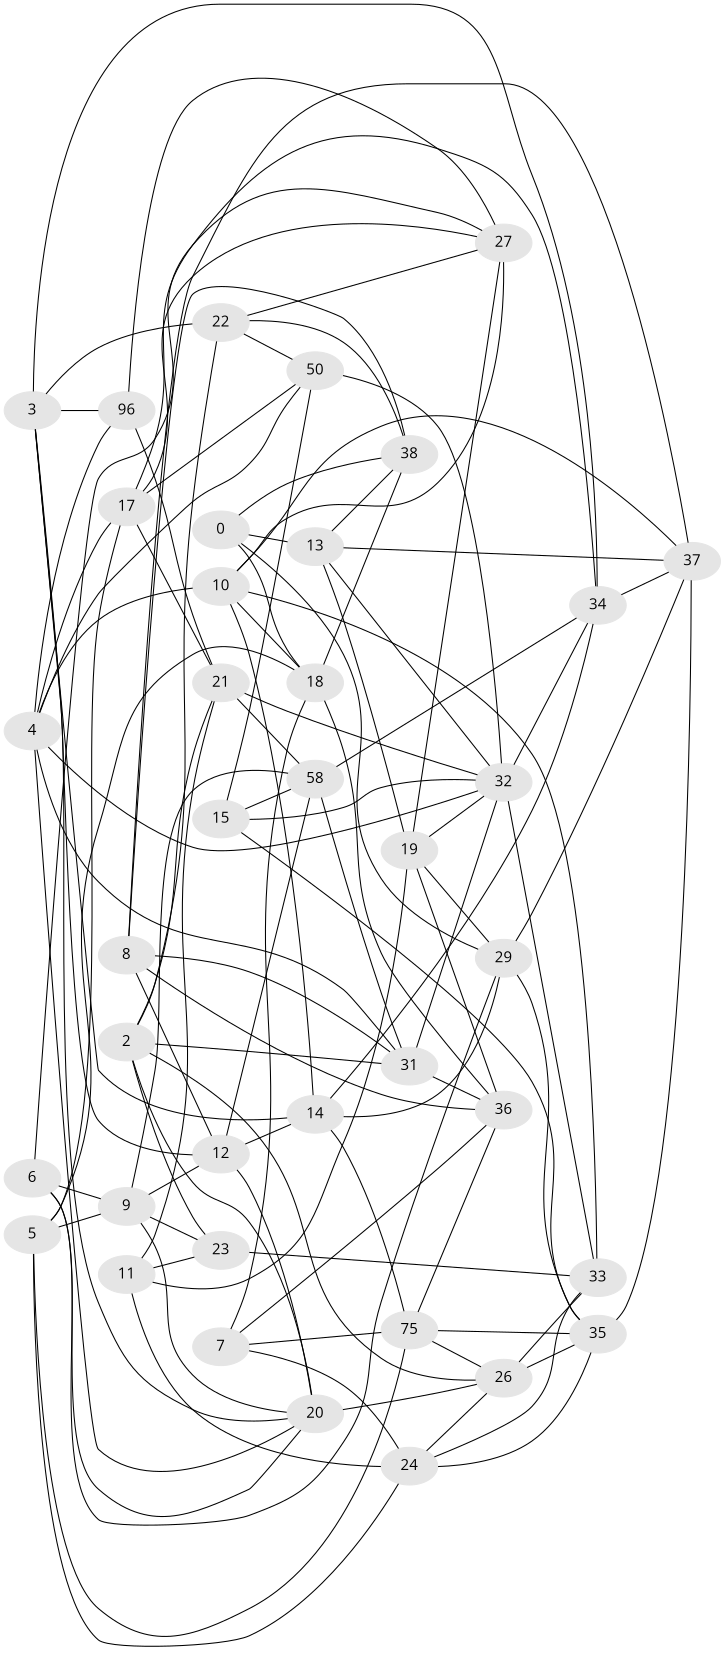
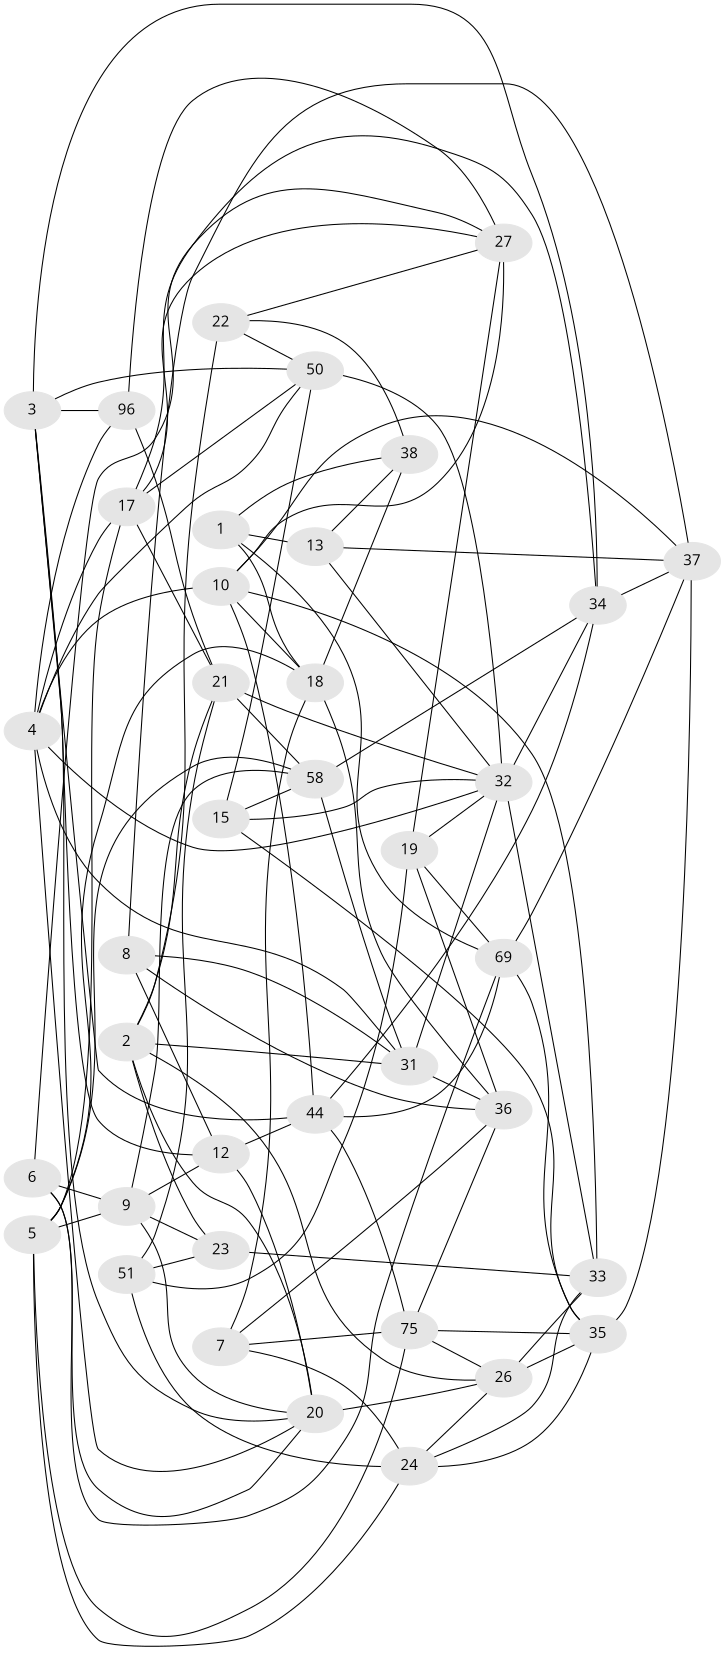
(202, 290) -> none
(111, 342) -> (157, 373)
(221, 530) -> (221, 530)
(367, 697) -> none
(274, 941) -> (105, 869)
(504, 958) -> (504, 958)
(315, 1114) -> (315, 1114)
(127, 1274) -> (127, 1274)
